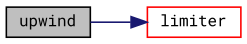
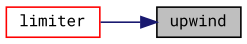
(111, 22) -> (121, 22)
